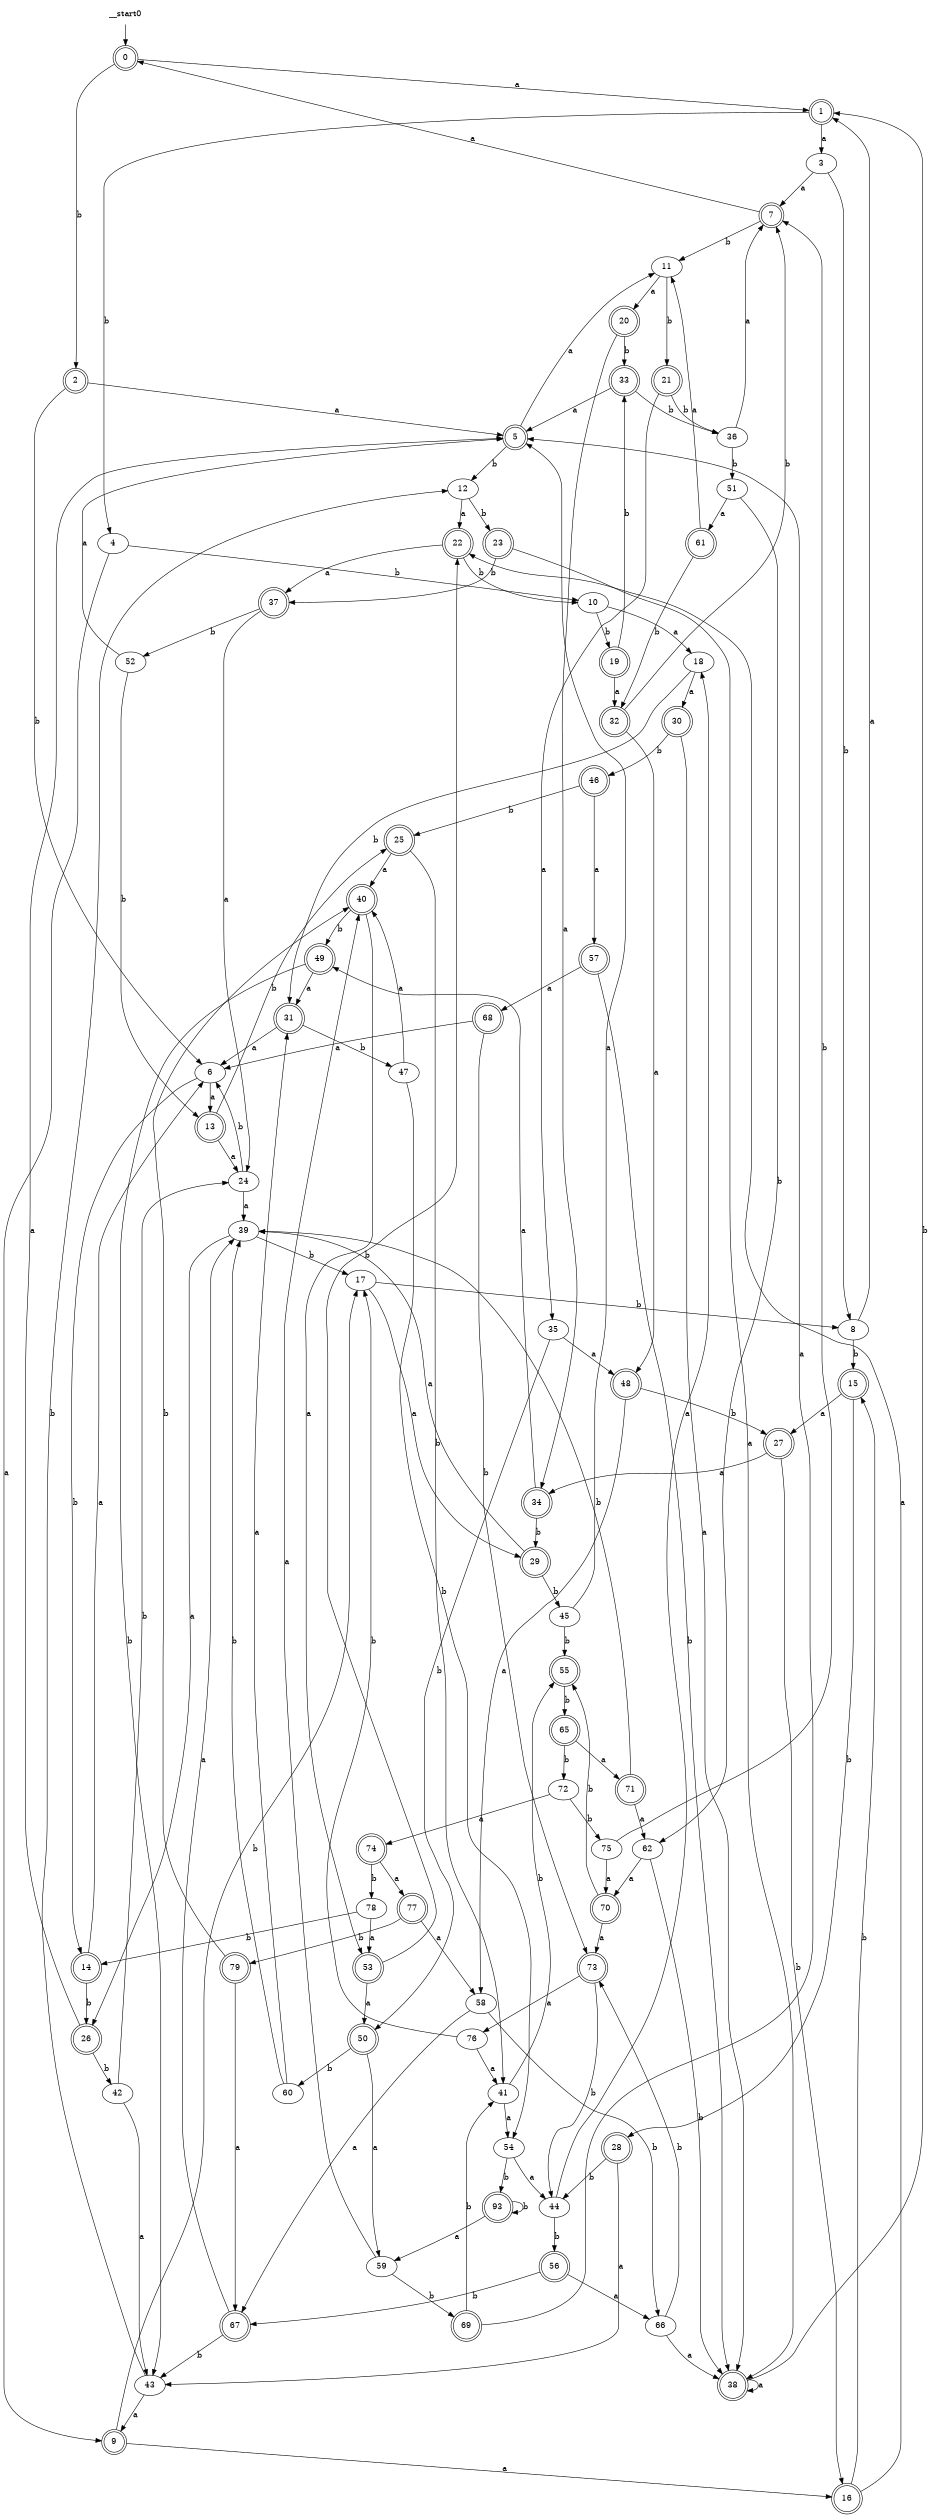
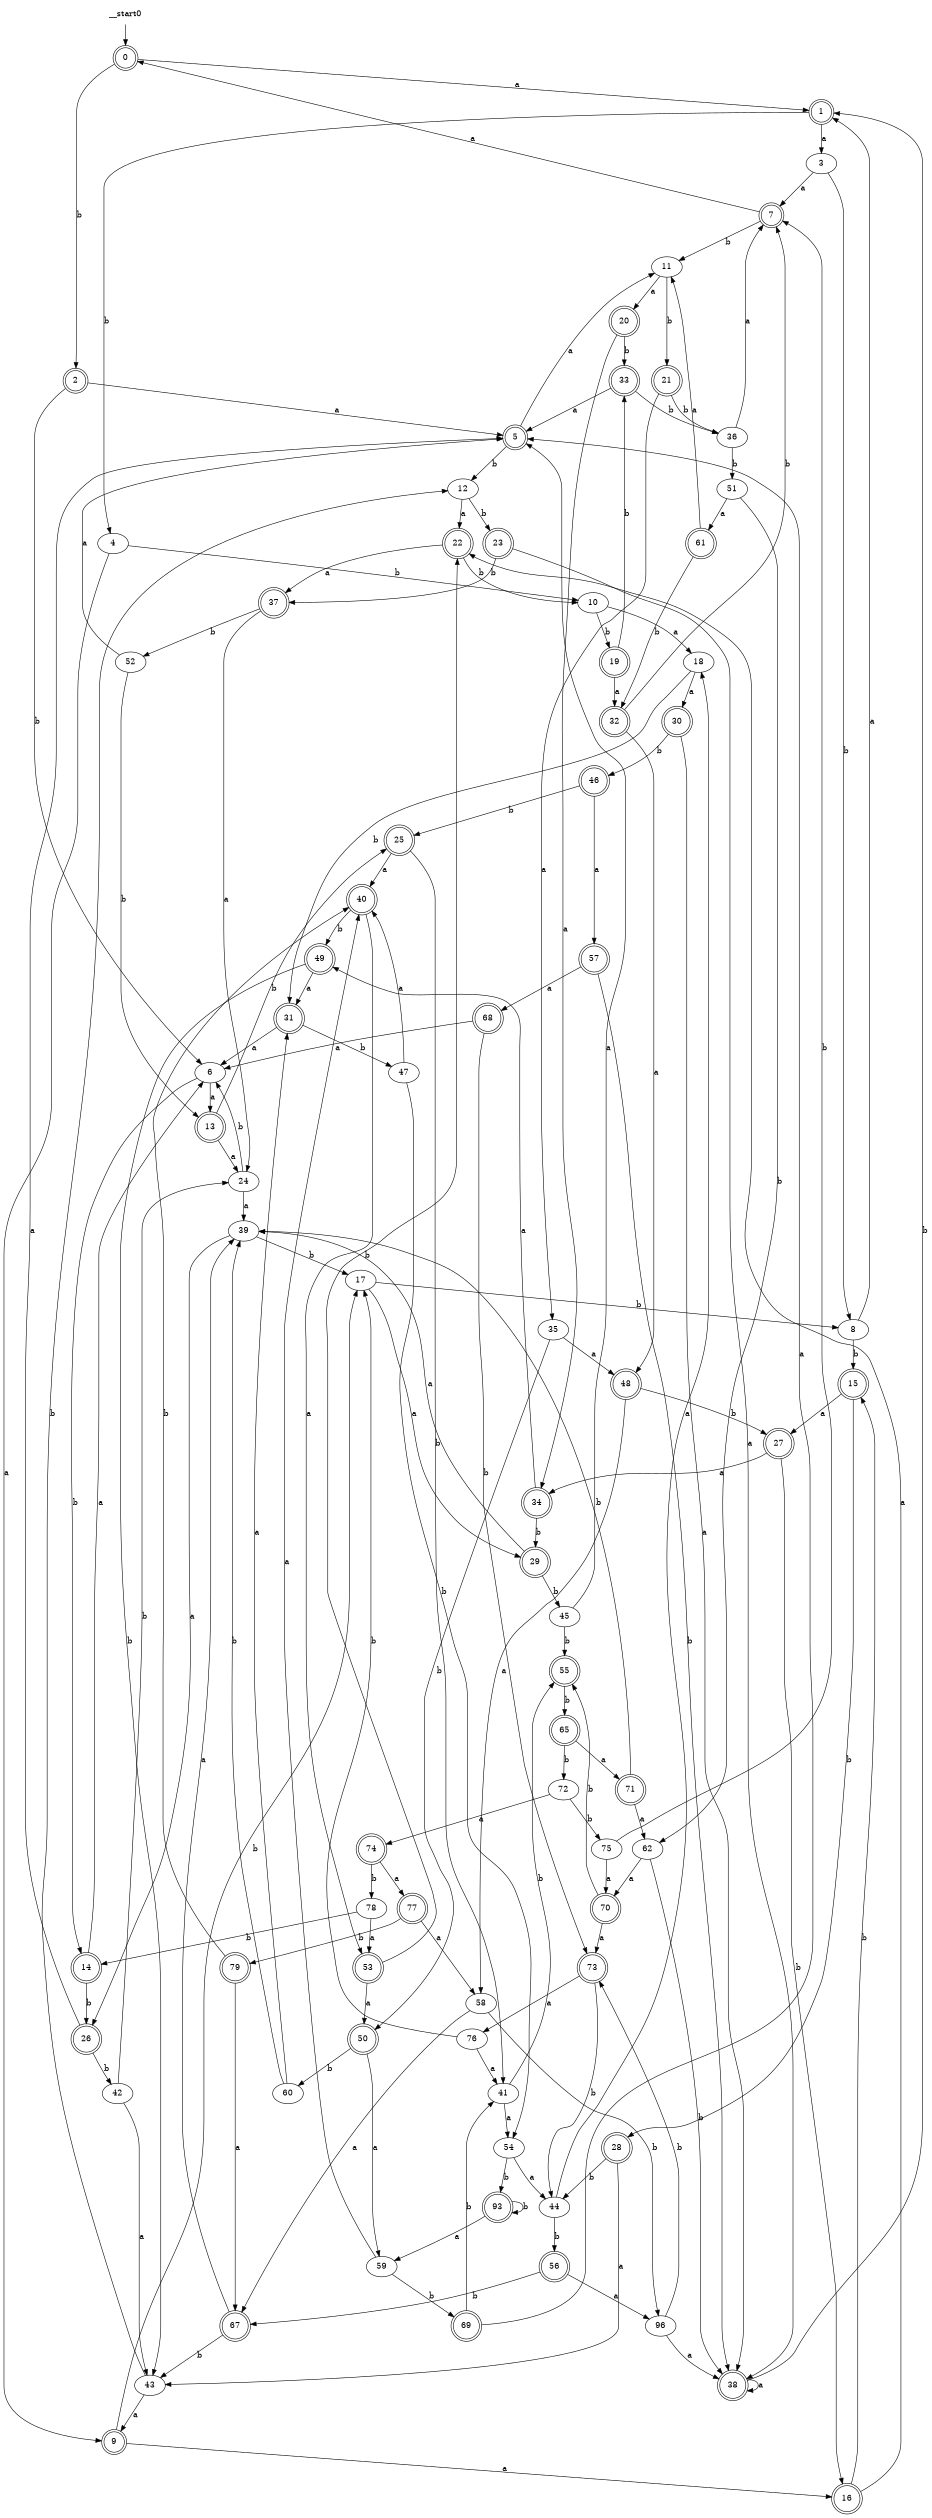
(661, 2326) -> (661, 2326)
